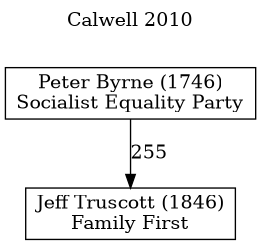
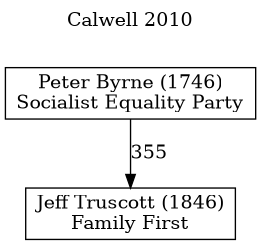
(149, 154) -> (149, 154)
